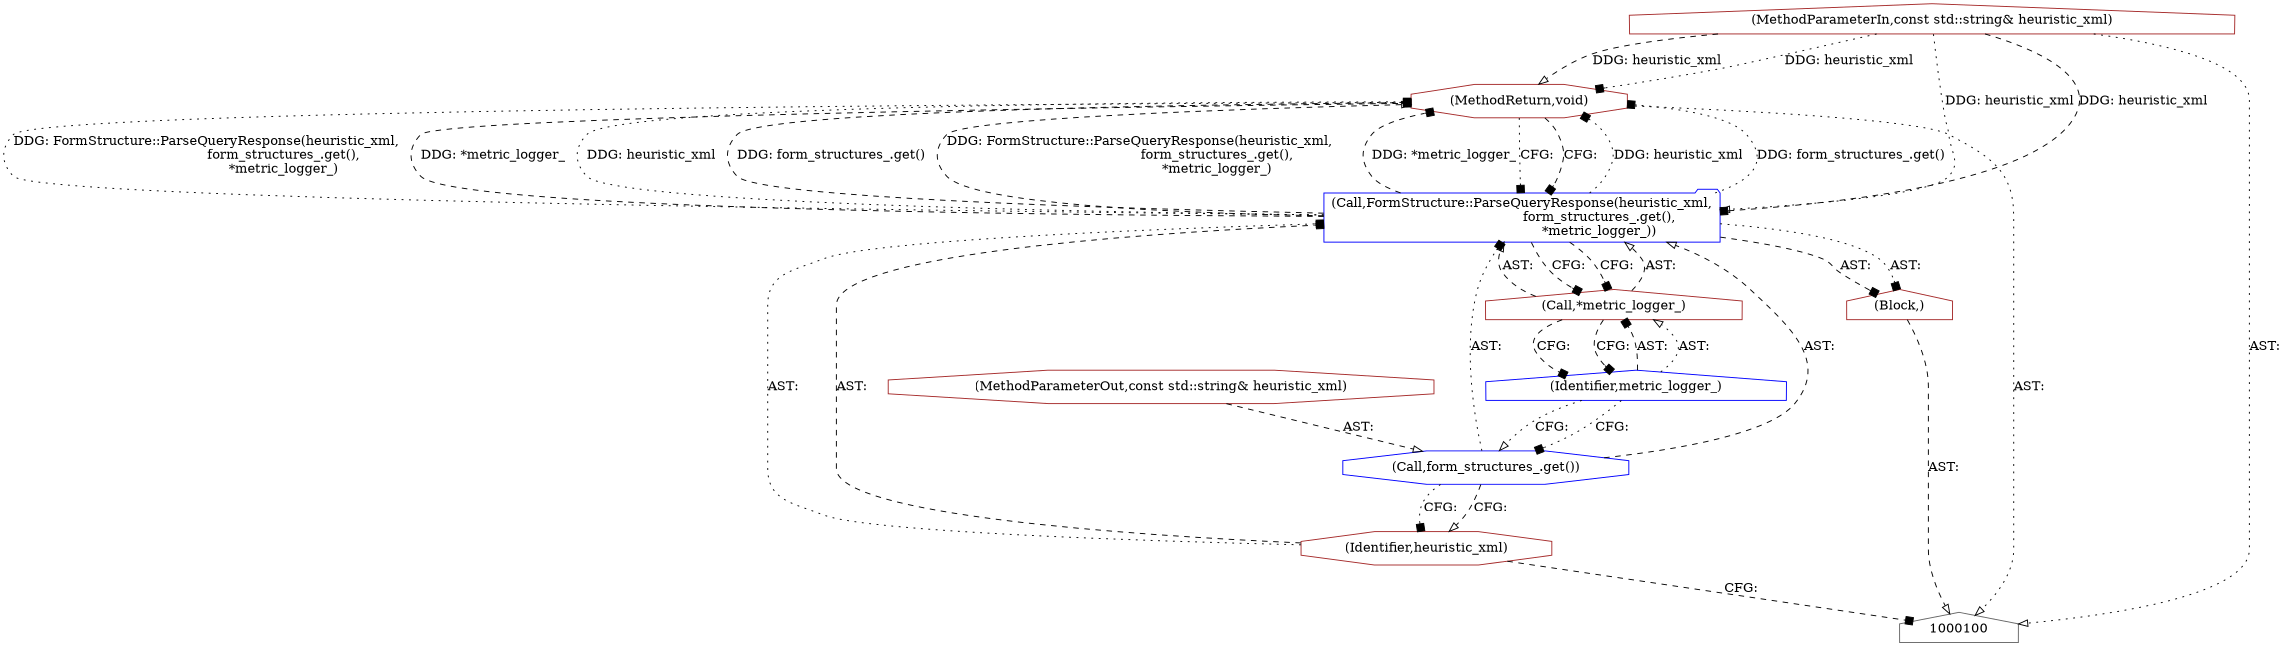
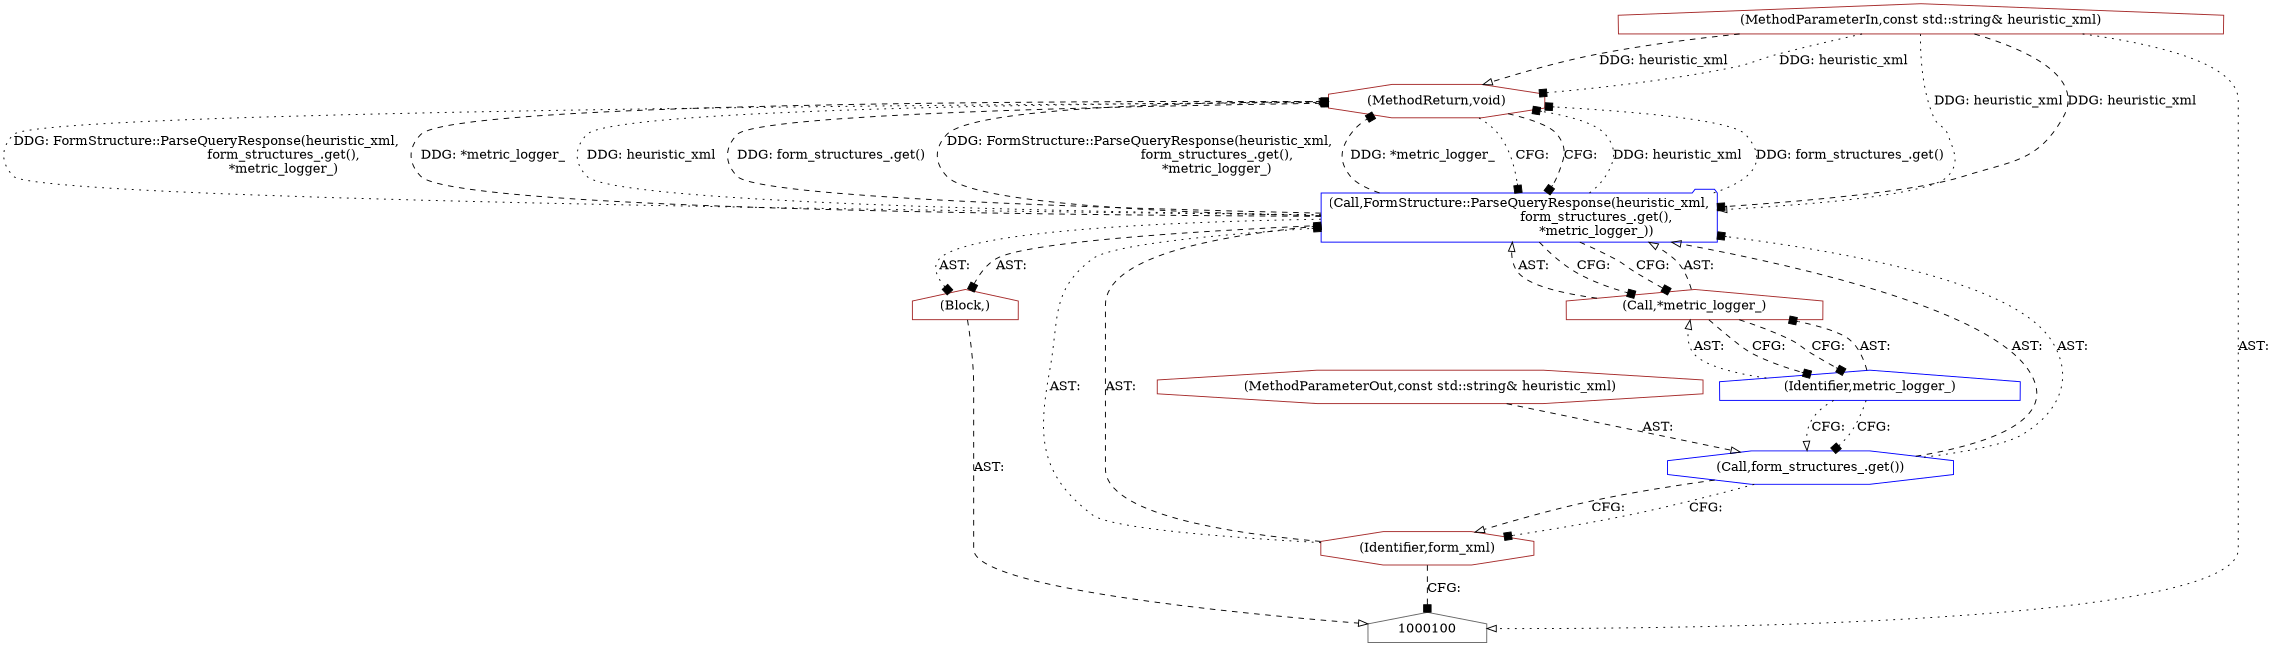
(2012, 200) -> none
(1426, 548) -> (1427, 548)
